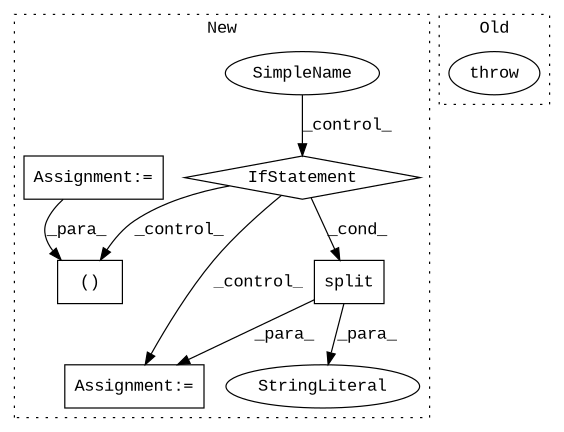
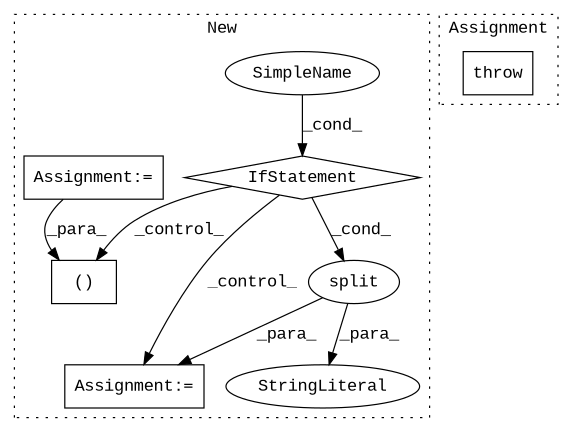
(494, 28) -> (499, 28)
(494, 73) -> (498, 73)
(347, 125) -> (332, 125)
(349, 282) -> (354, 282)
